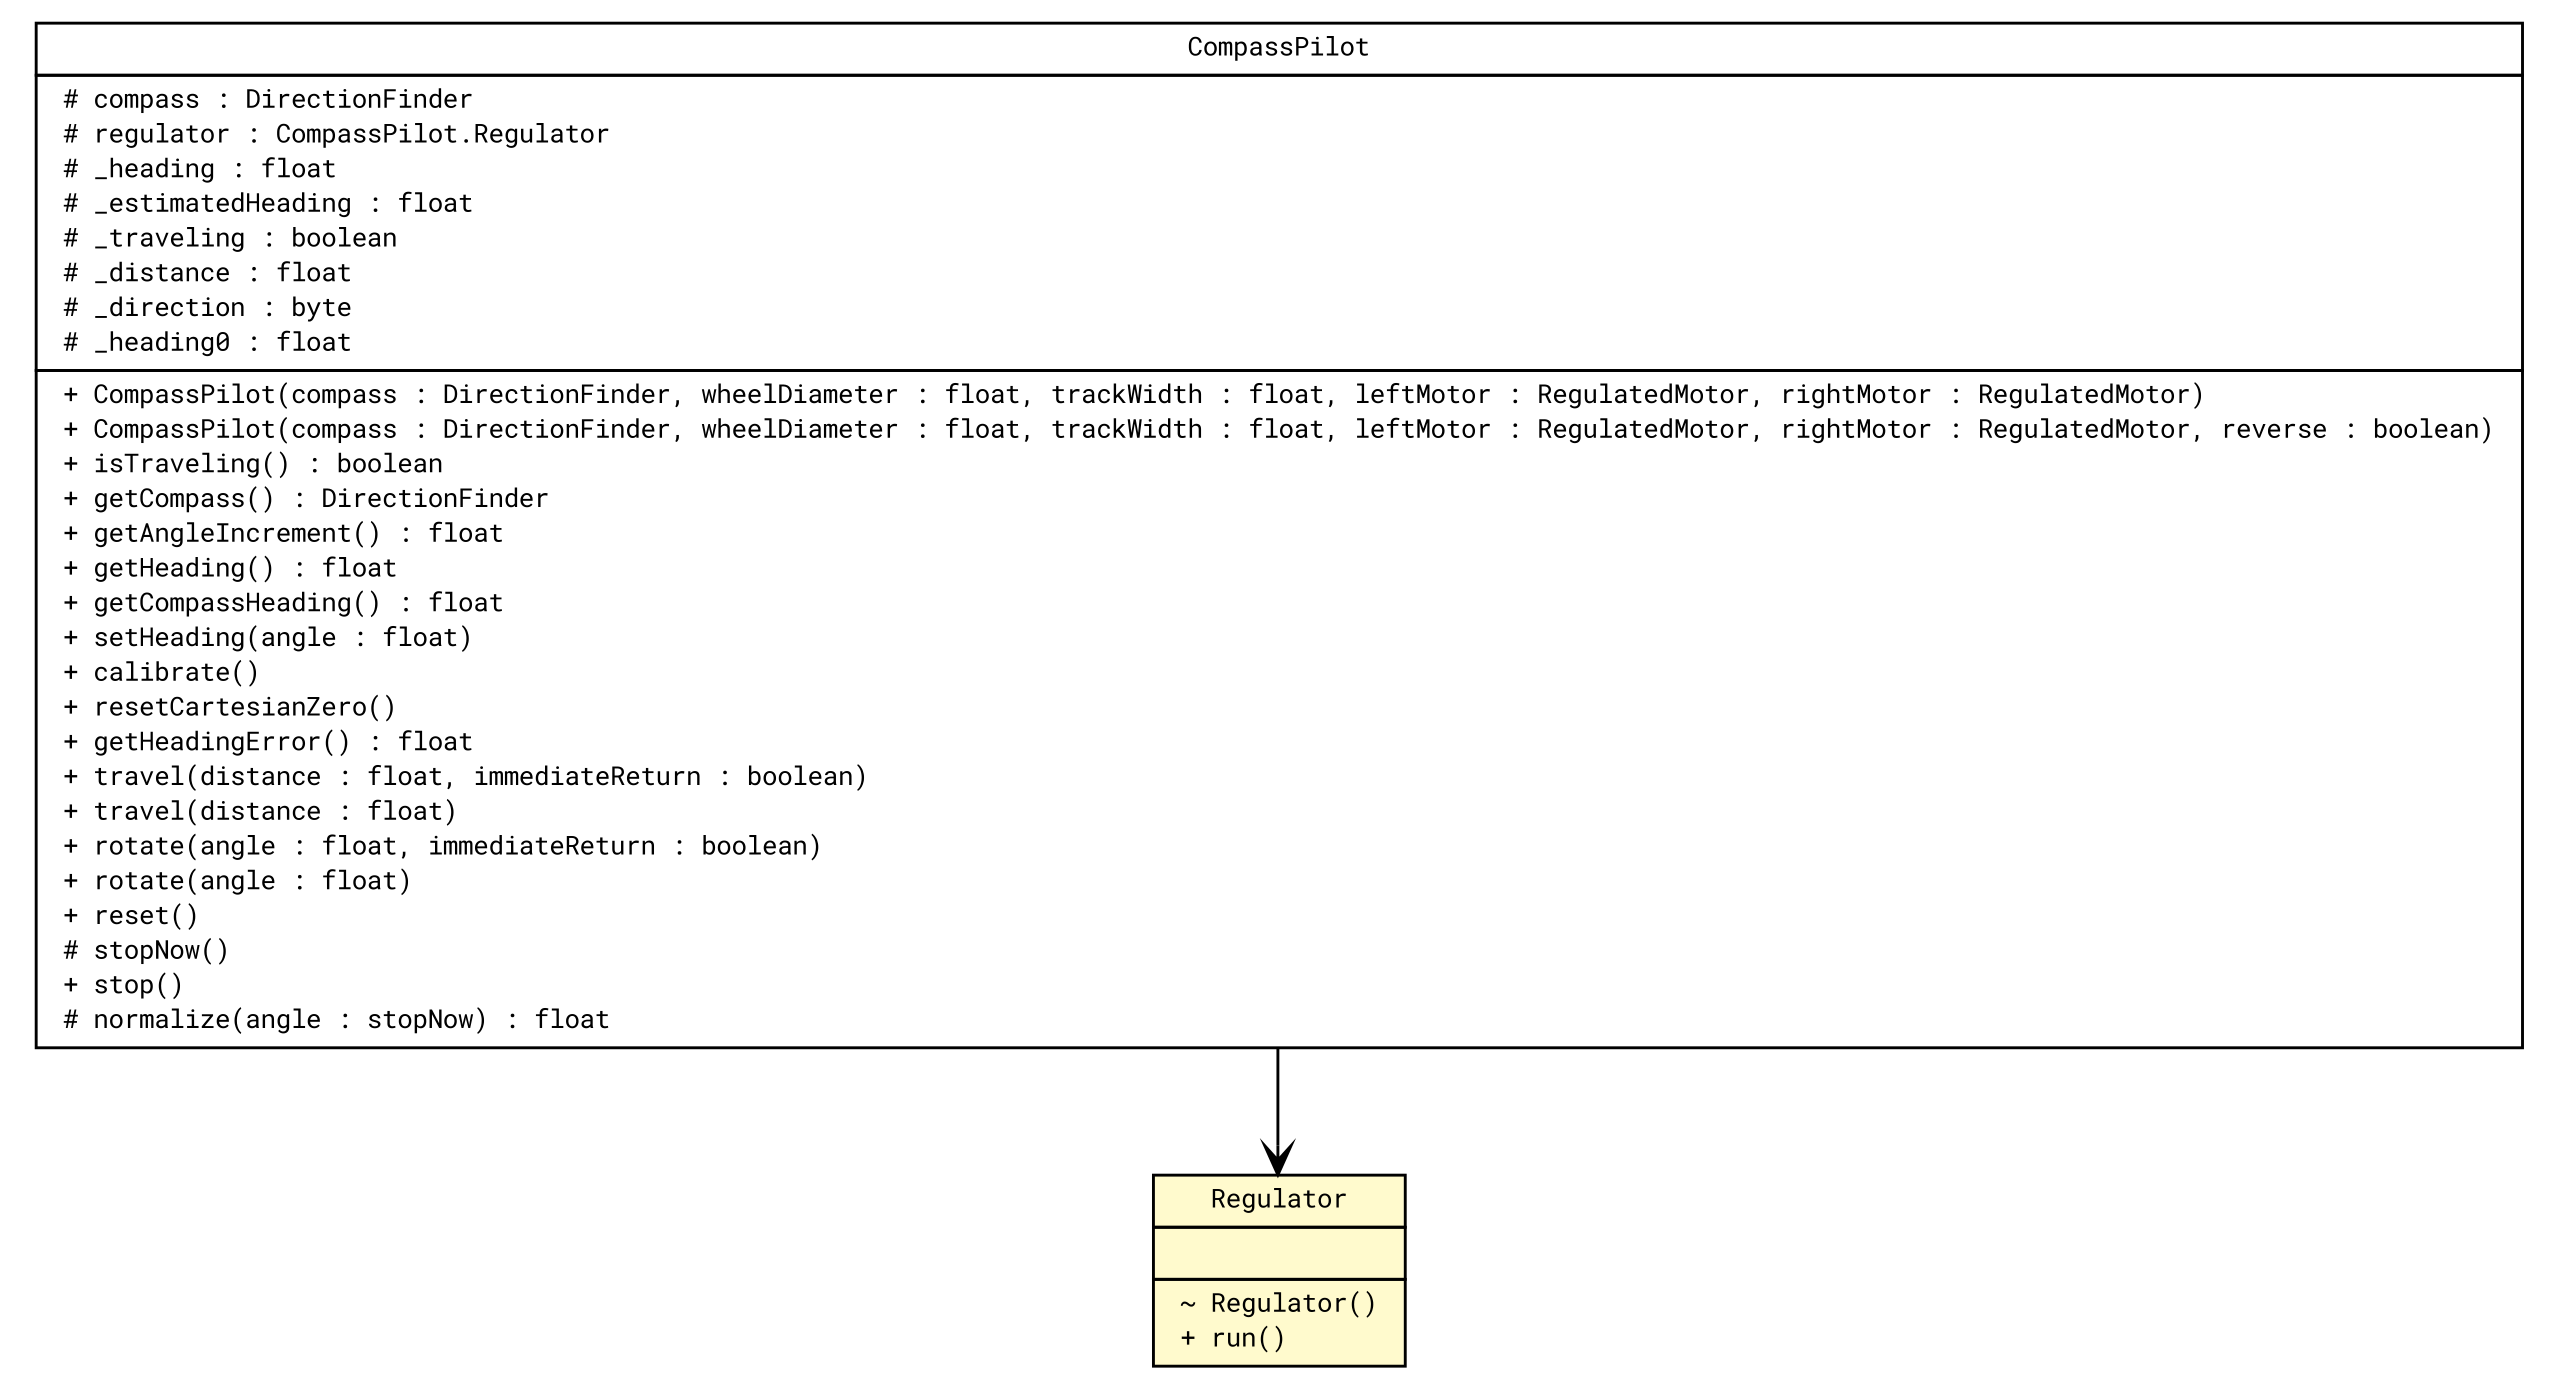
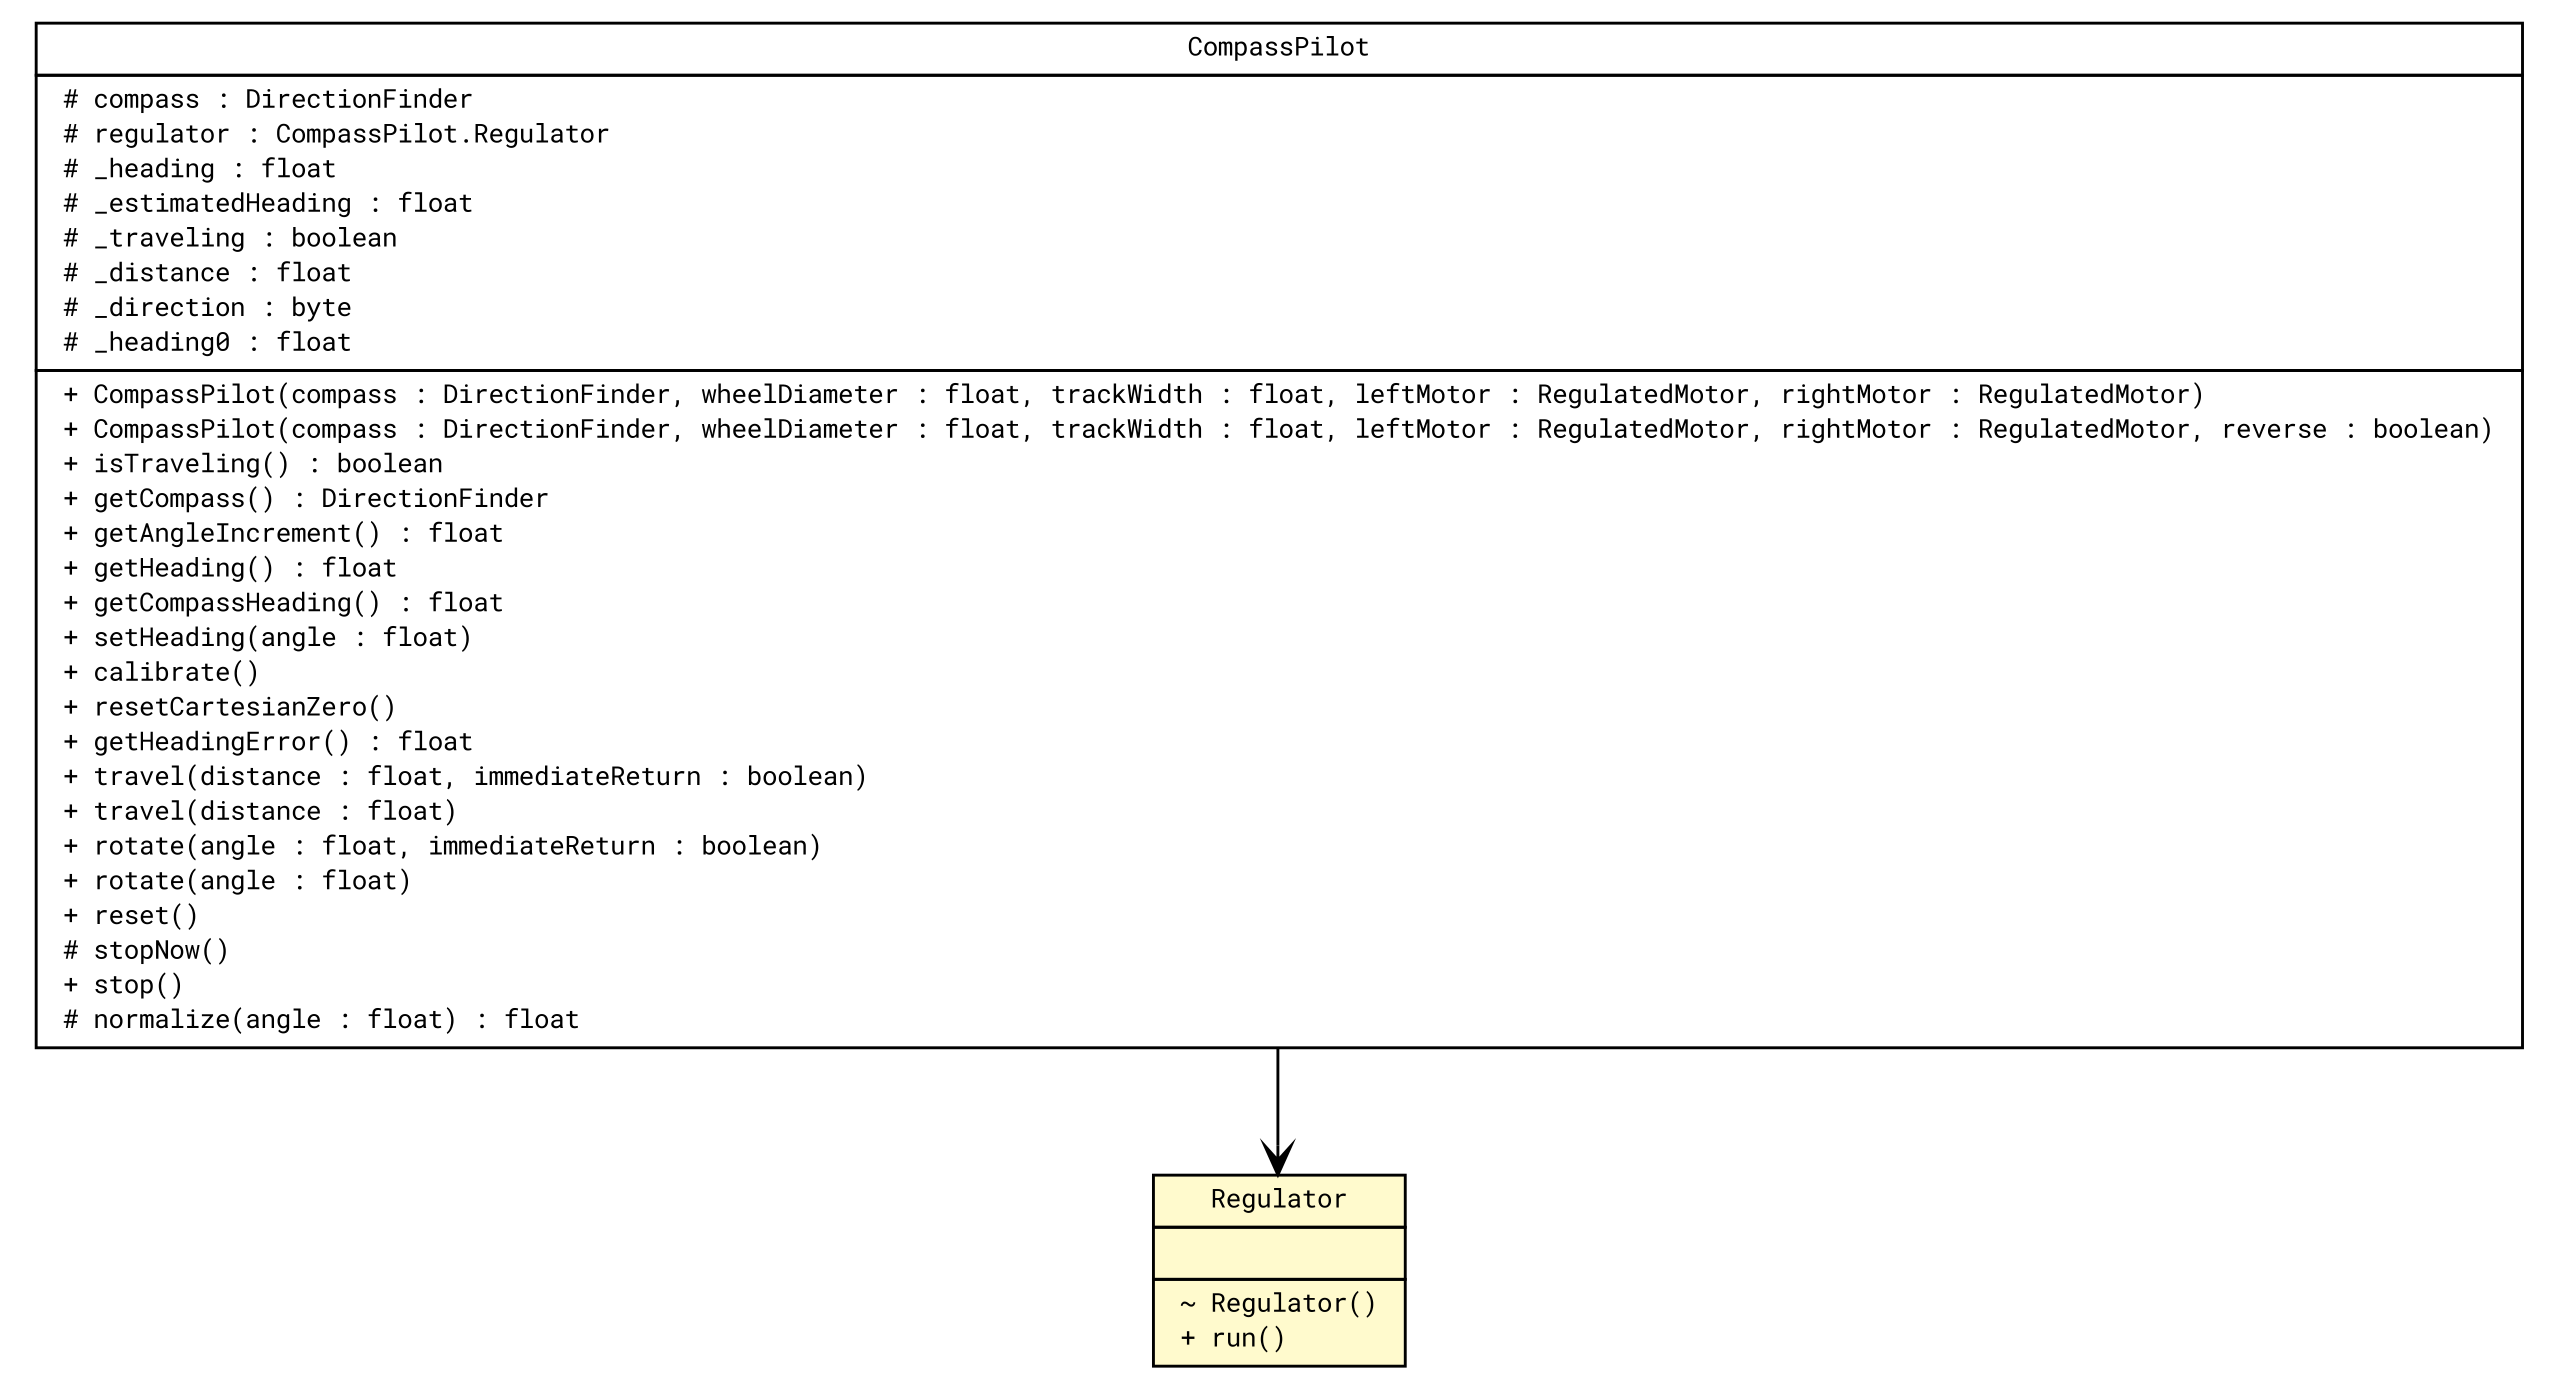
(337, 1020) -> (323, 1020)
